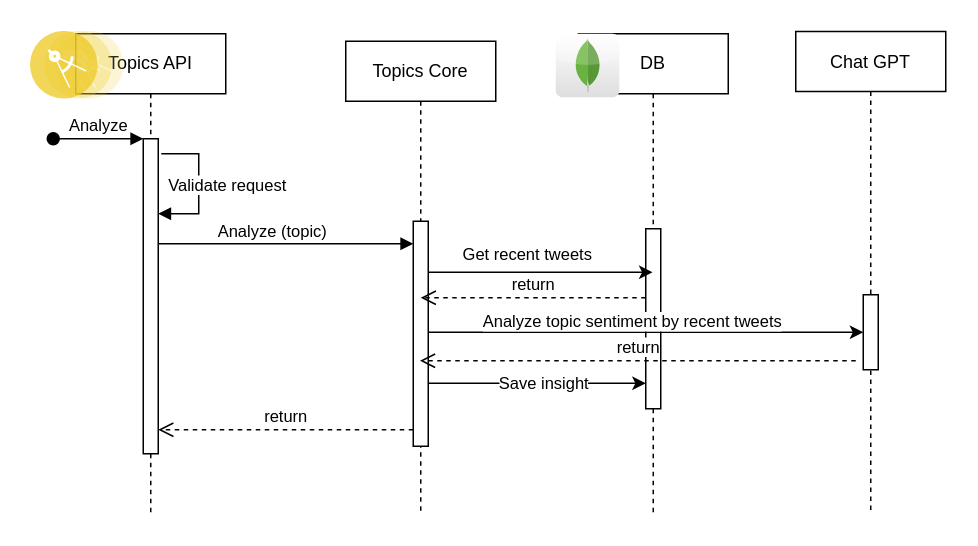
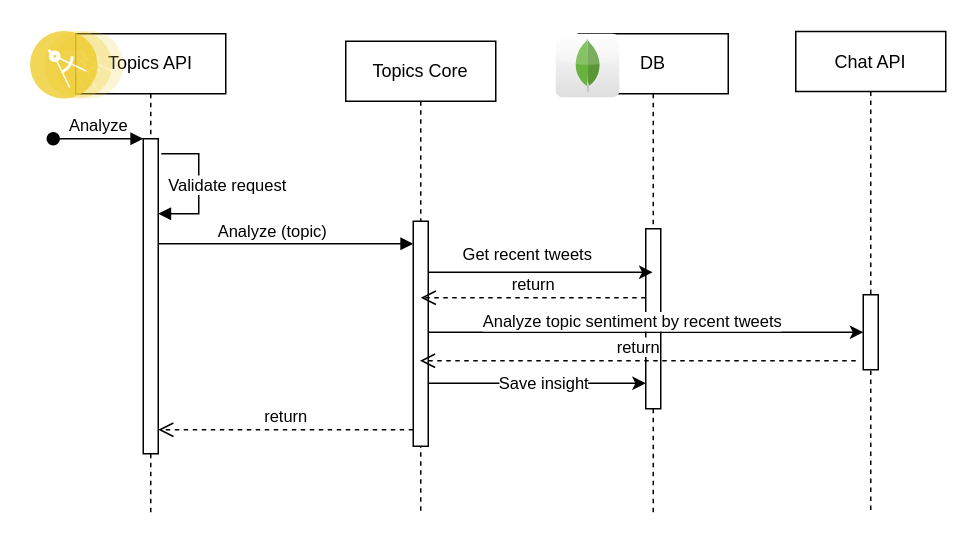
(871, 62) -> (871, 62)
